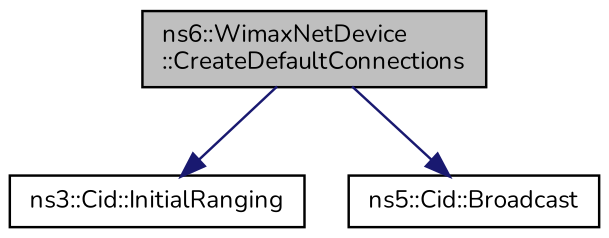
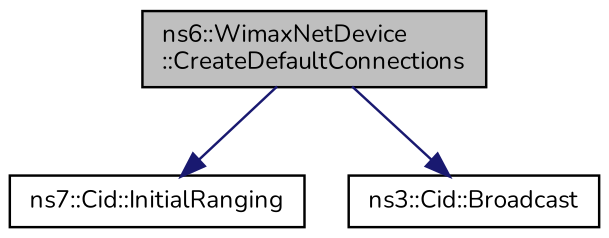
(157, 201) -> (157, 201)
(474, 201) -> (474, 201)
